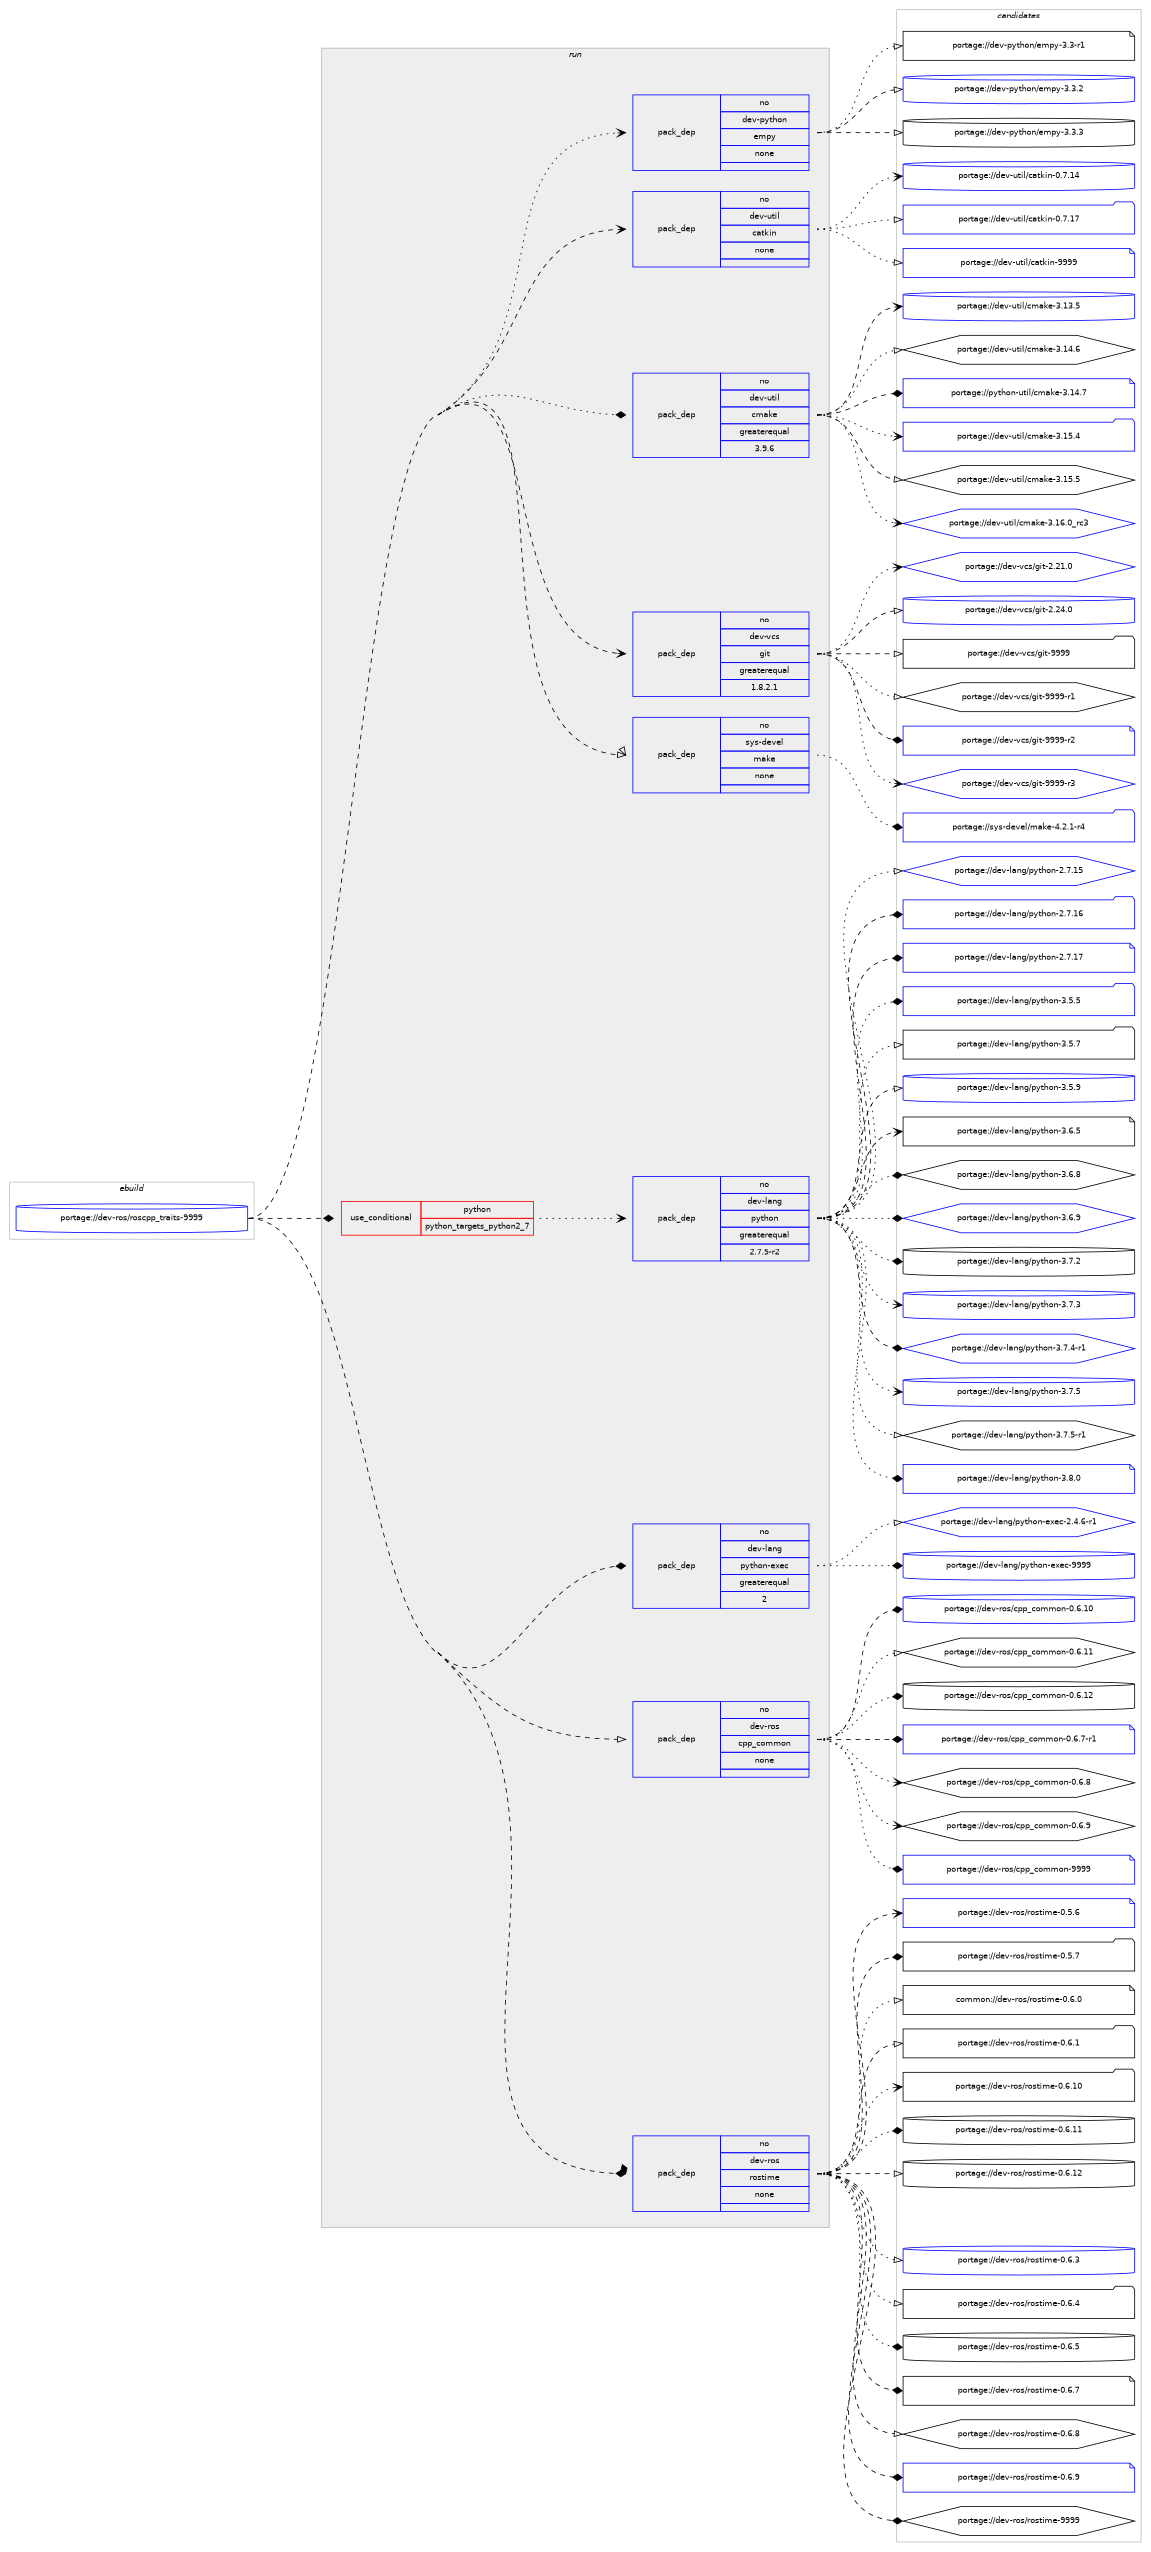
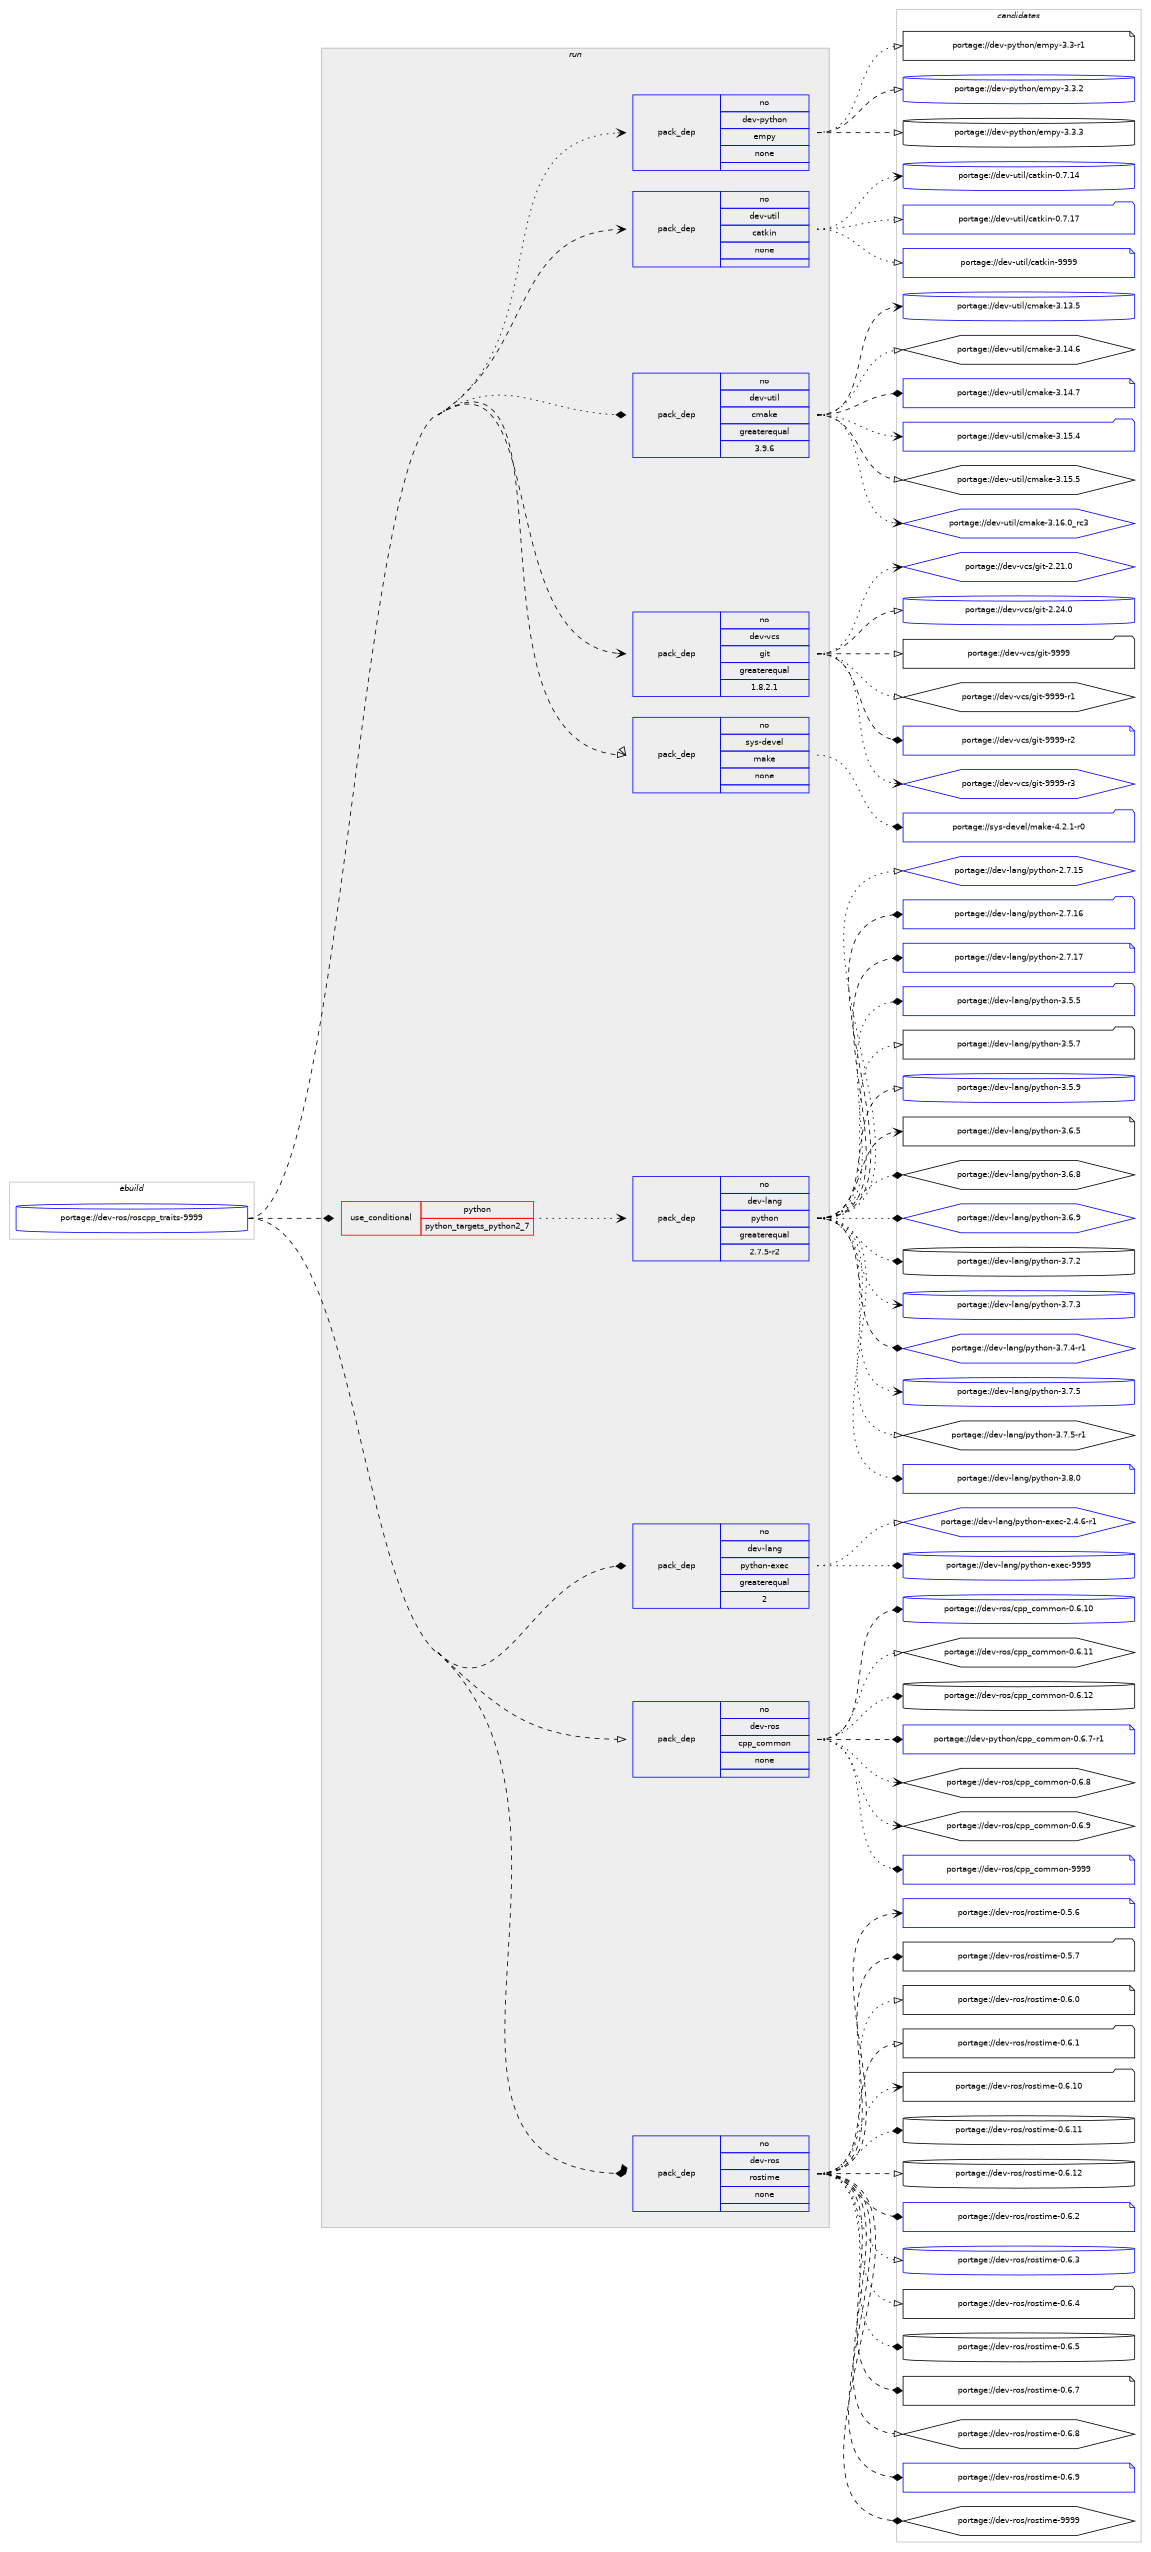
(1019, 393) -> (1019, 393)
(1019, 827) -> (1019, 827)
(1019, 1739) -> (1019, 1739)
(1019, 2000) -> (1019, 2000)
none -> (1019, 2217)
